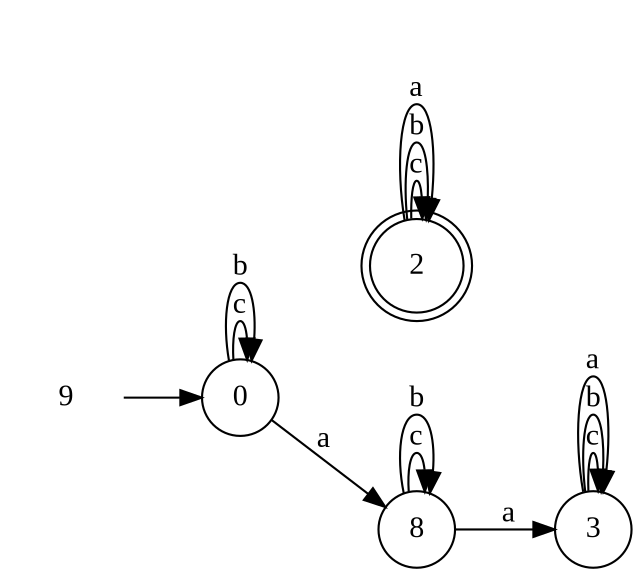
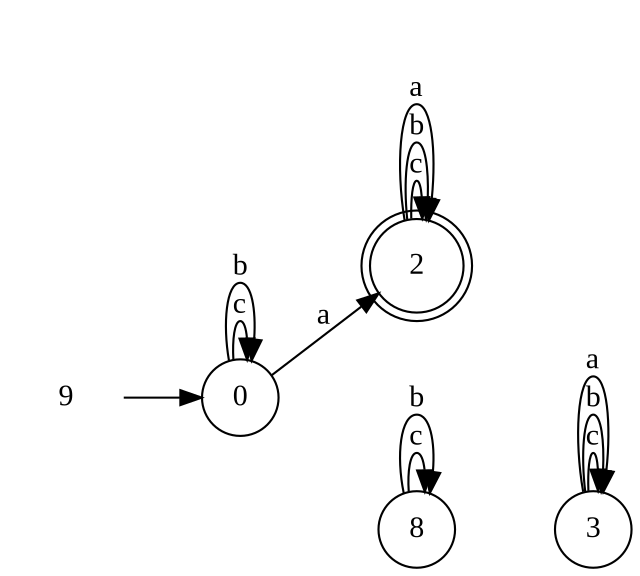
(320, 457) -> (316, 341)
(494, 529) -> none
